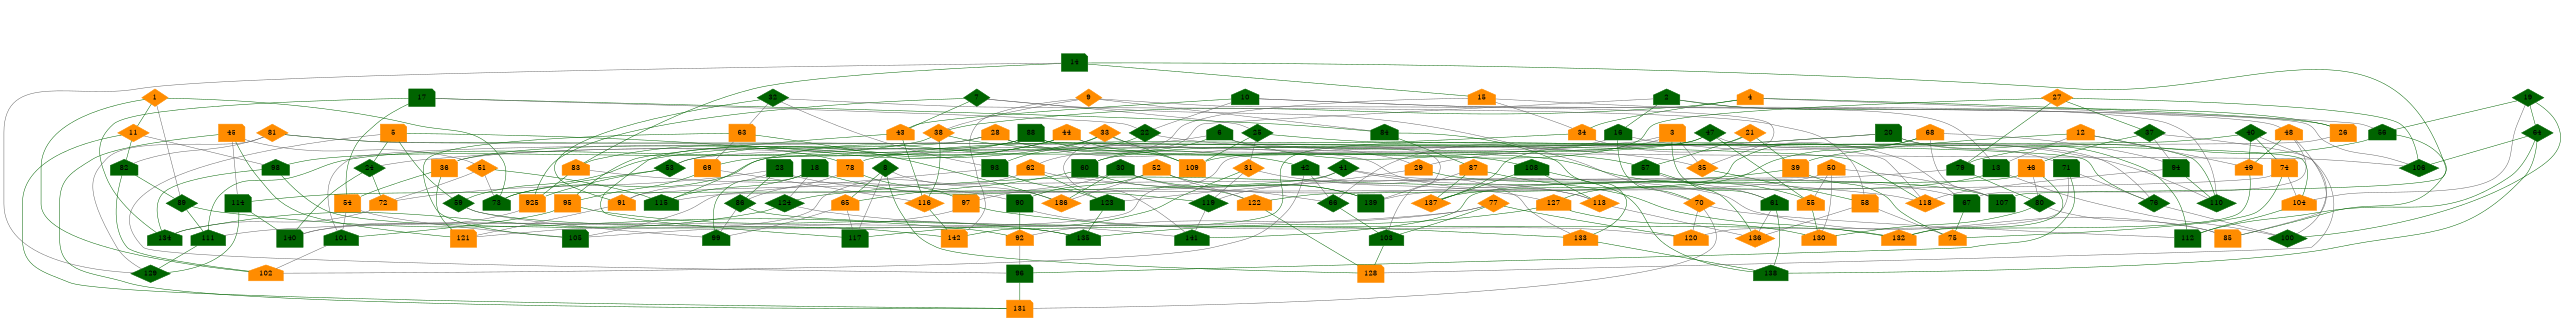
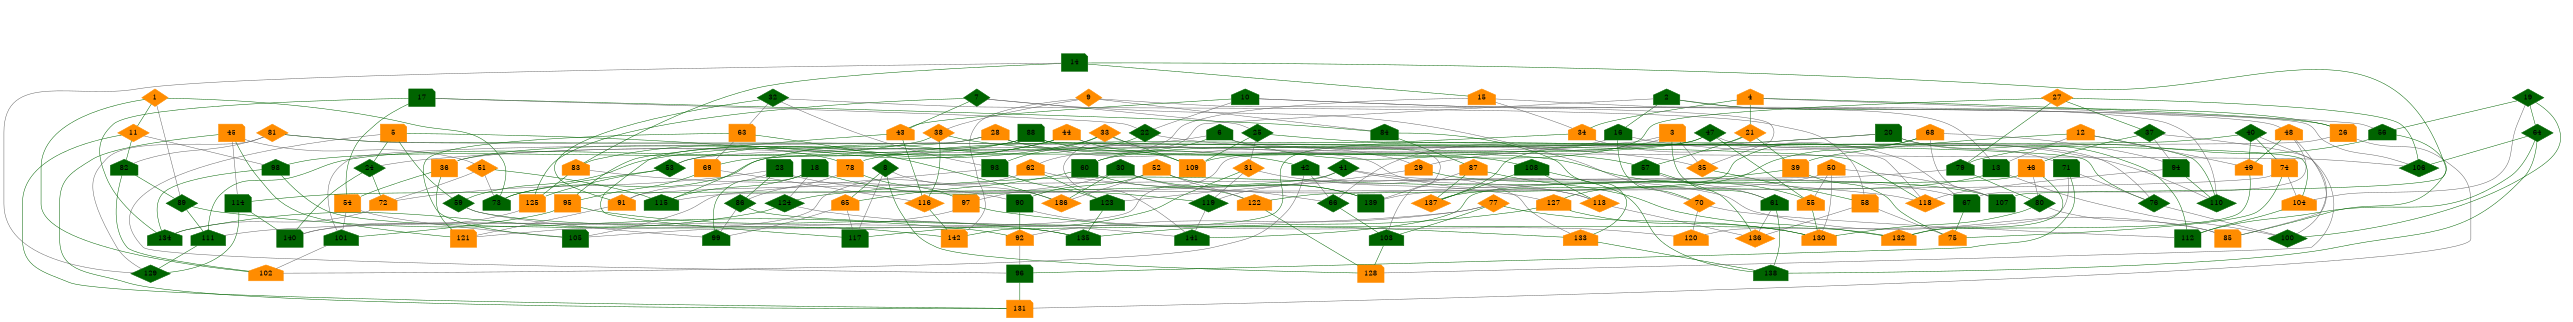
(1441, 113) -> (1750, 115)
(532, 203) -> (532, 203)
(1589, 222) -> (1586, 218)
(1397, 297) -> (1844, 285)
